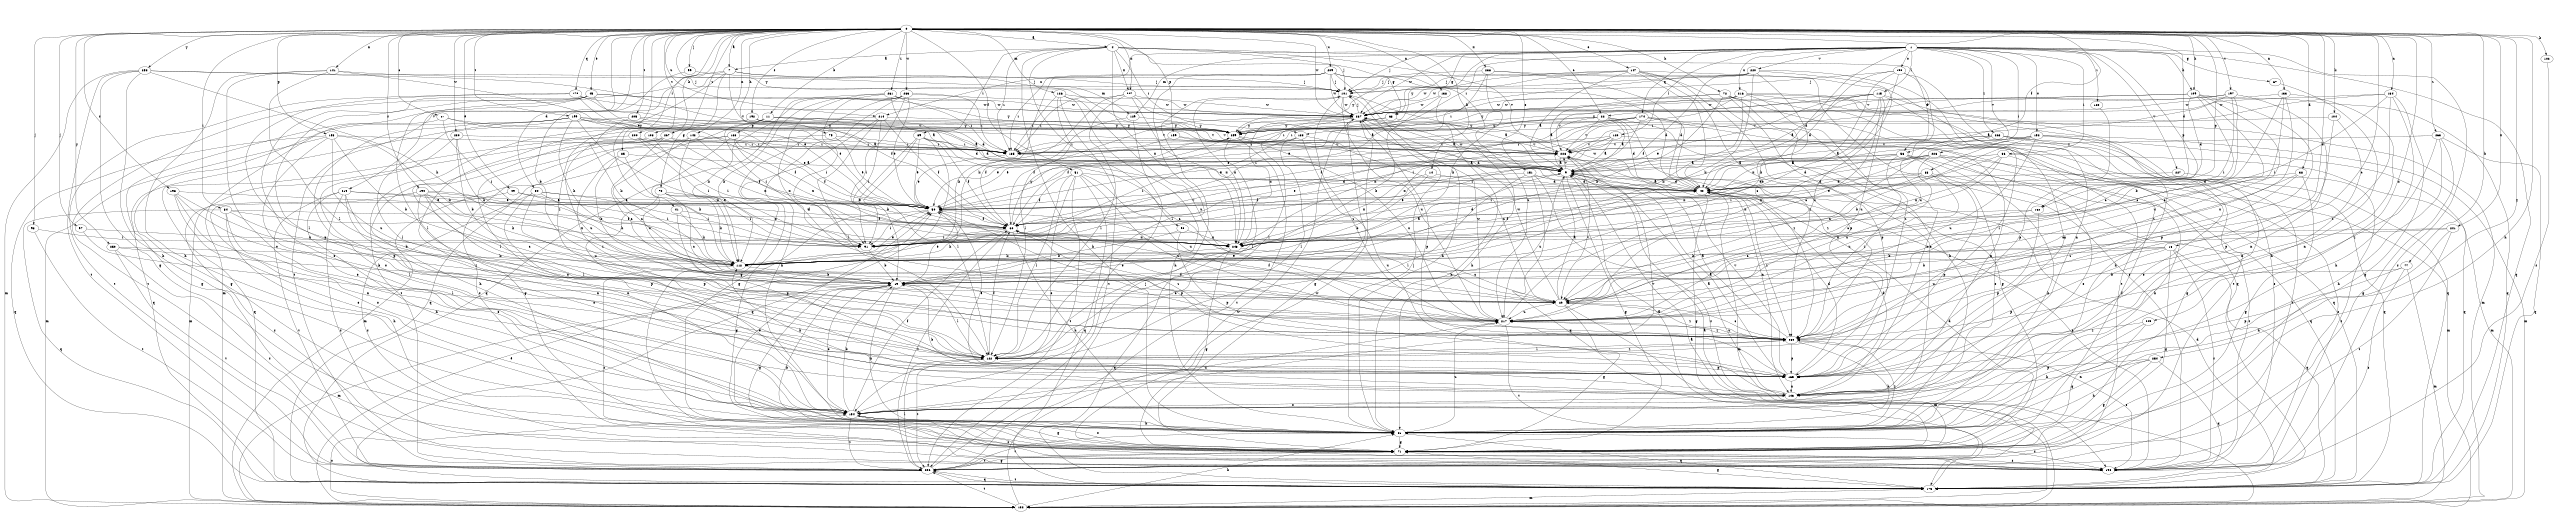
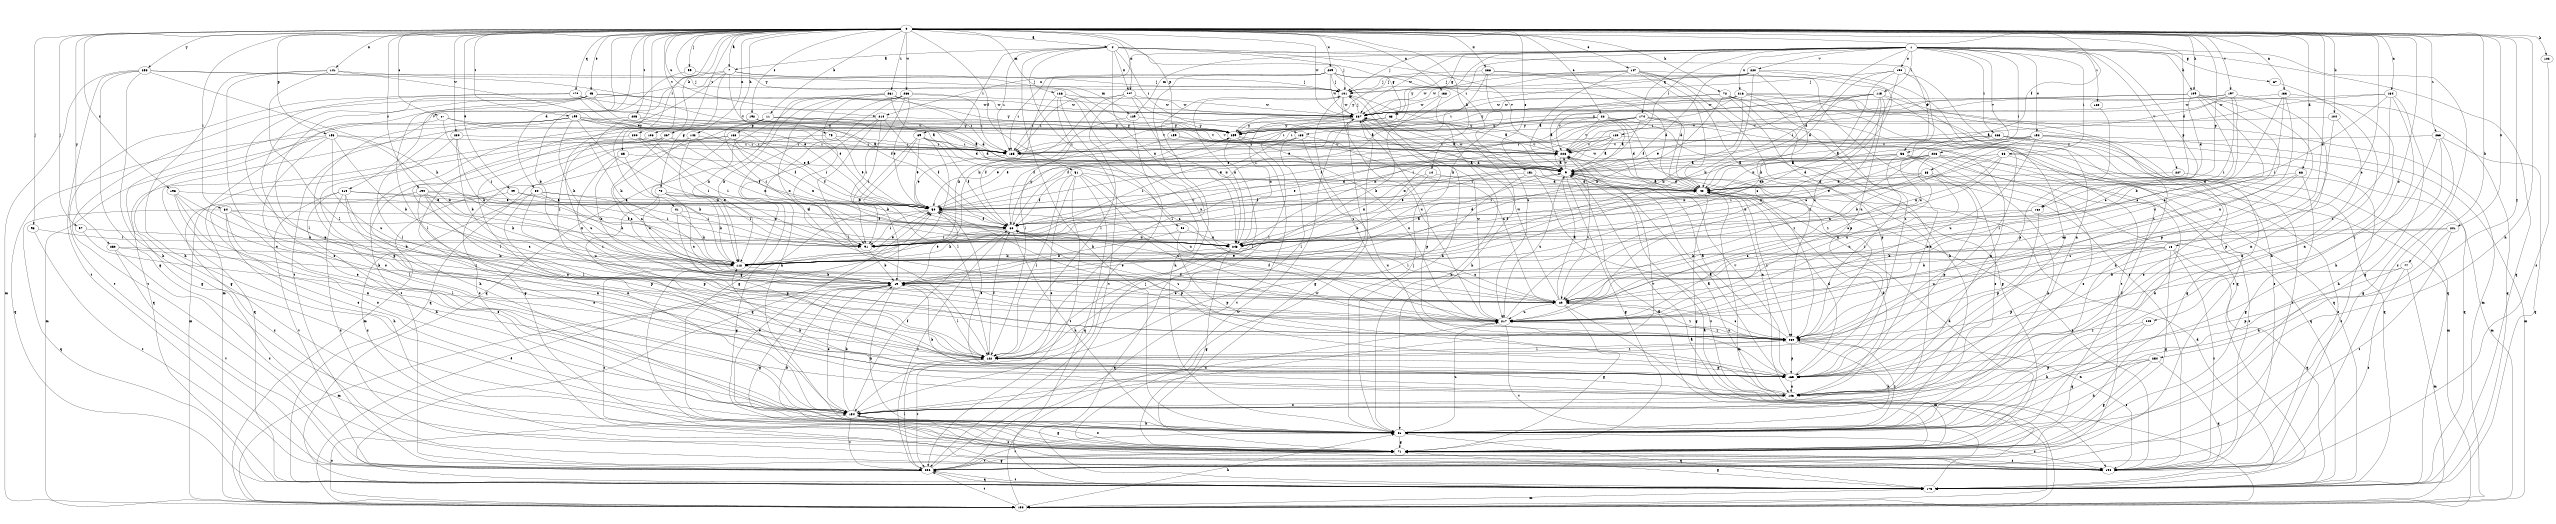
(1870, 101) -> (1766, 119)
(1793, 135) -> (1793, 135)
(1685, 396) -> none
